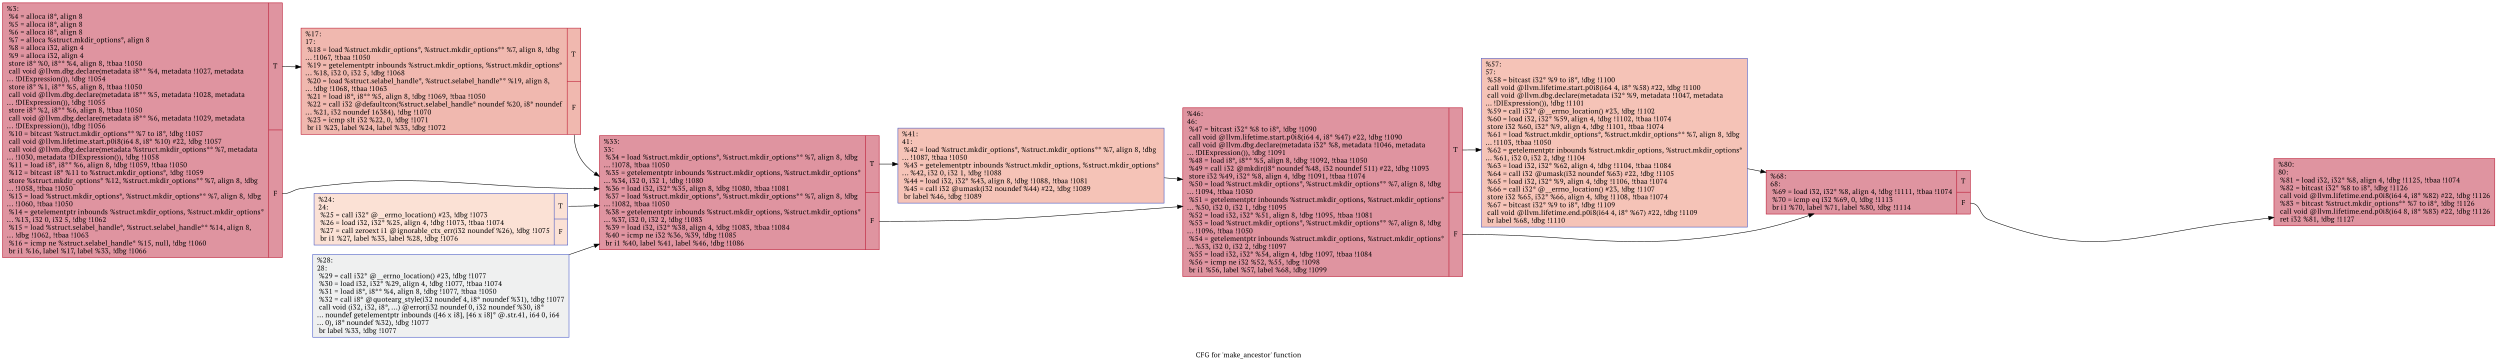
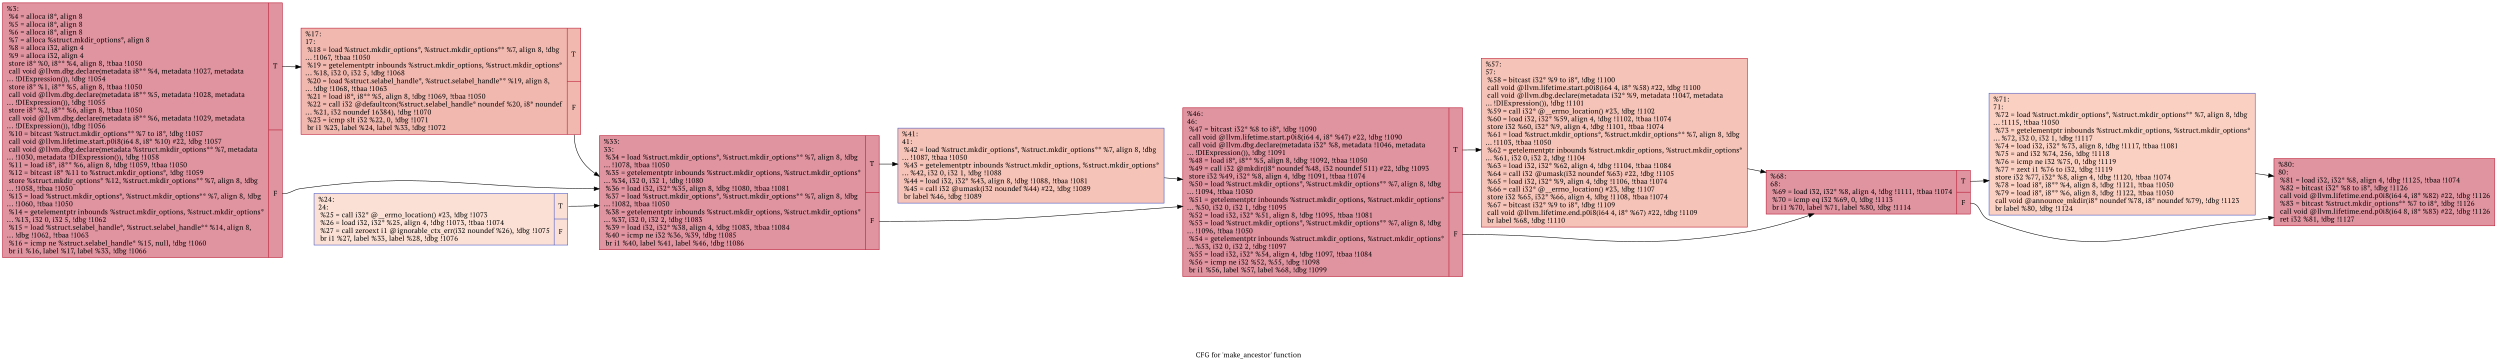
(1614, 143) -> (1614, 143)
none -> (2122, 154)
(441, 296) -> none
